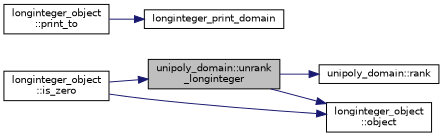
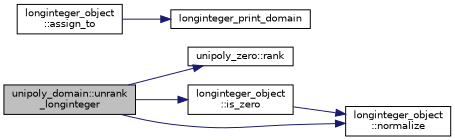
(56, 19) -> (70, 19)
(379, 74) -> (241, 56)
(124, 81) -> (157, 100)
(379, 117) -> (398, 121)
